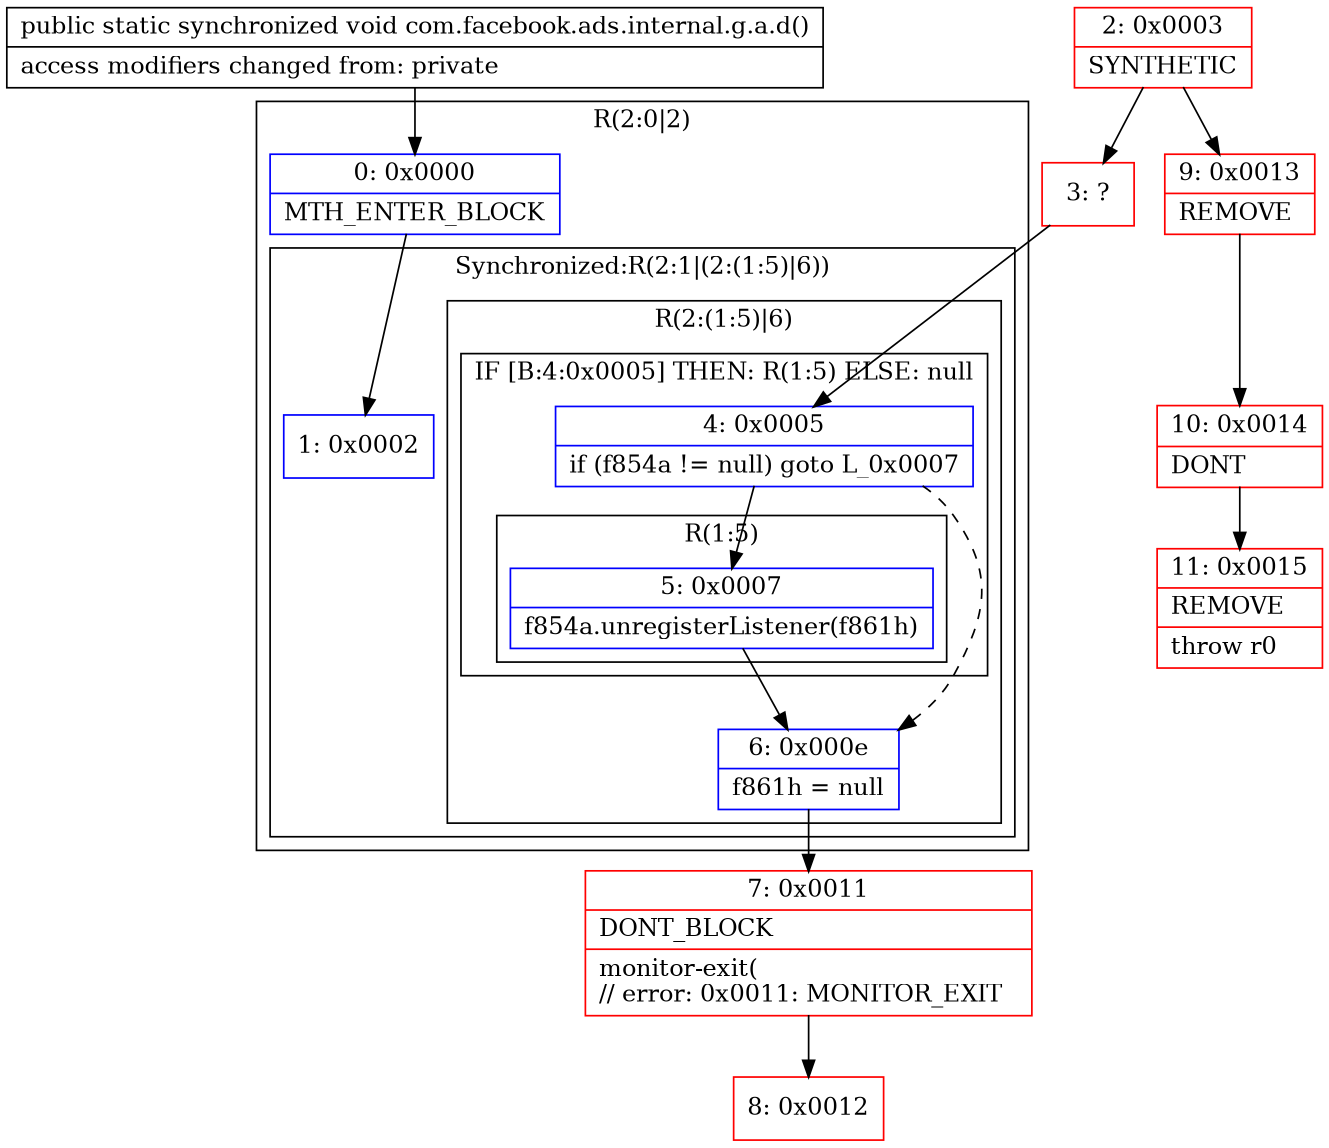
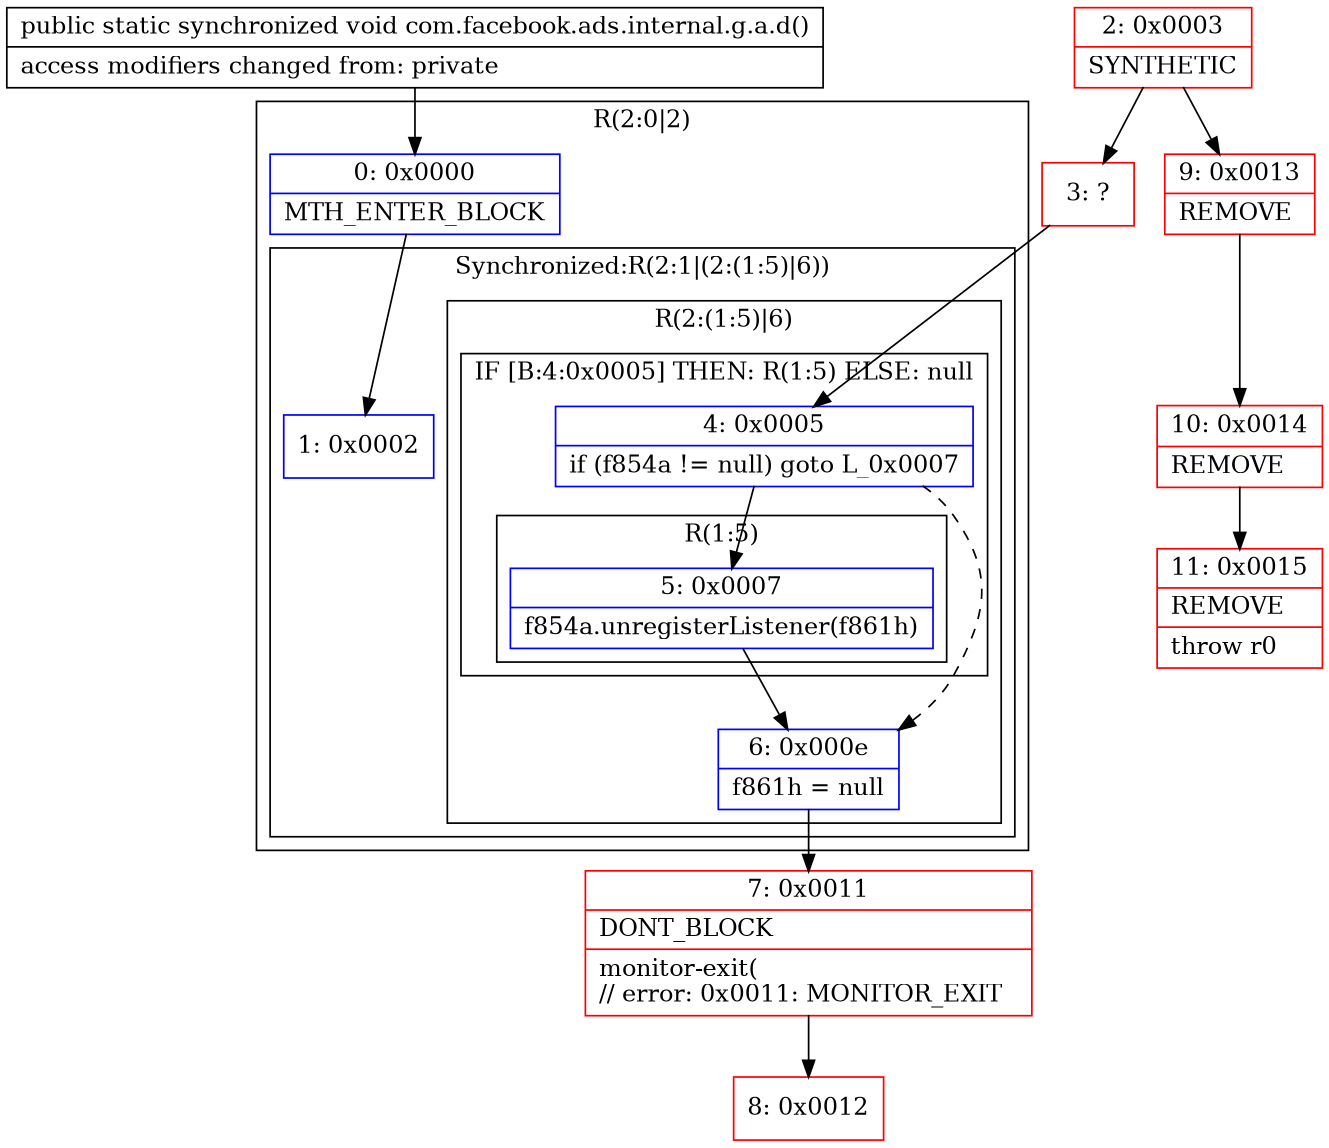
(1208, 466) -> (1228, 466)
